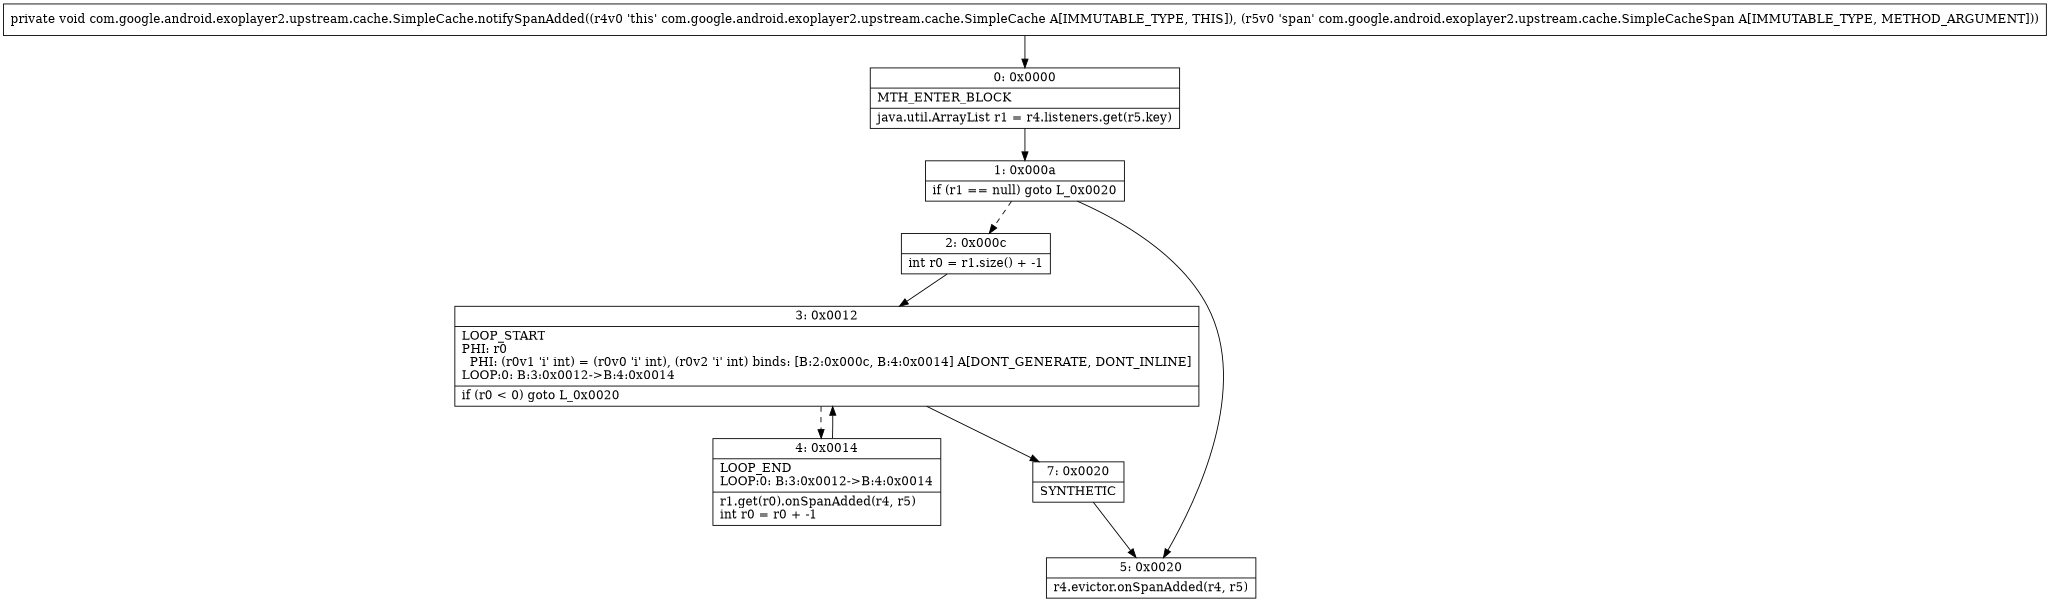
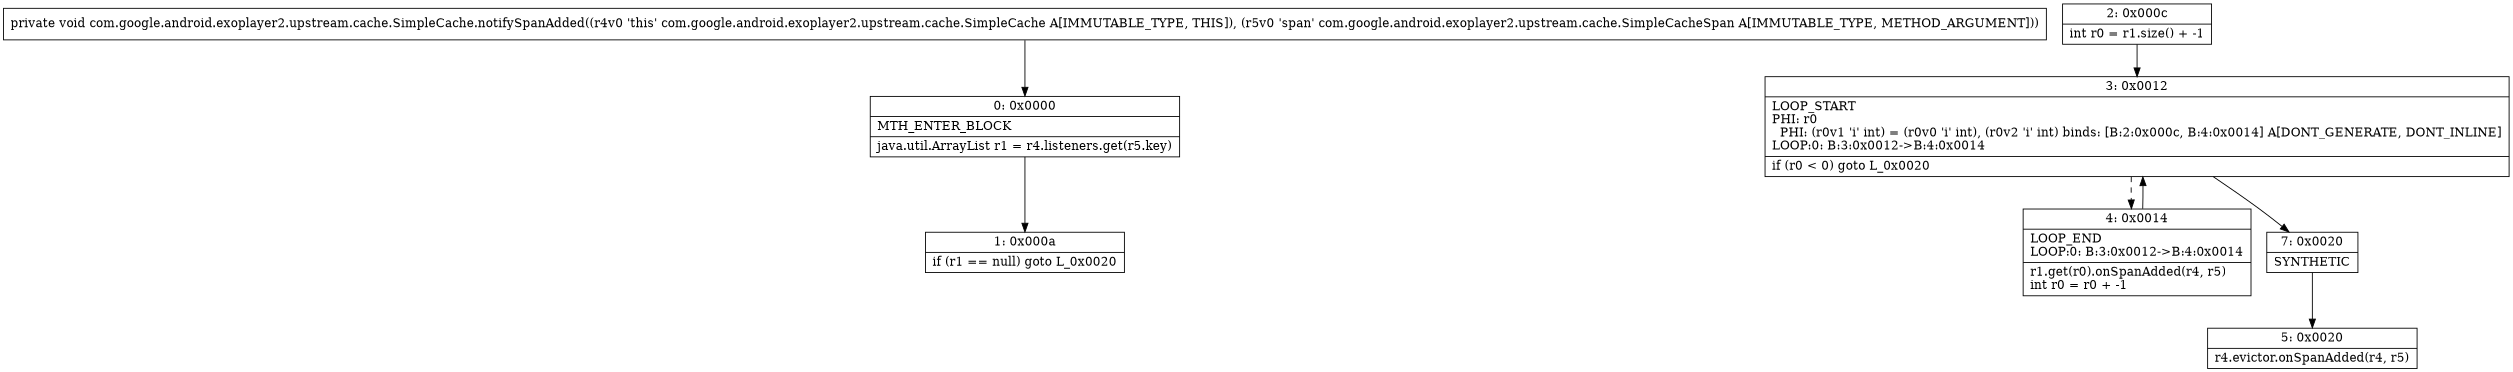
(1003, 214) -> none
(1220, 347) -> none
